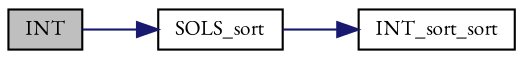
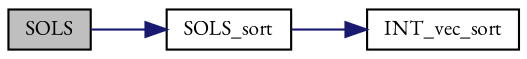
(45, 30) -> (50, 30)
(437, 30) -> (443, 30)
